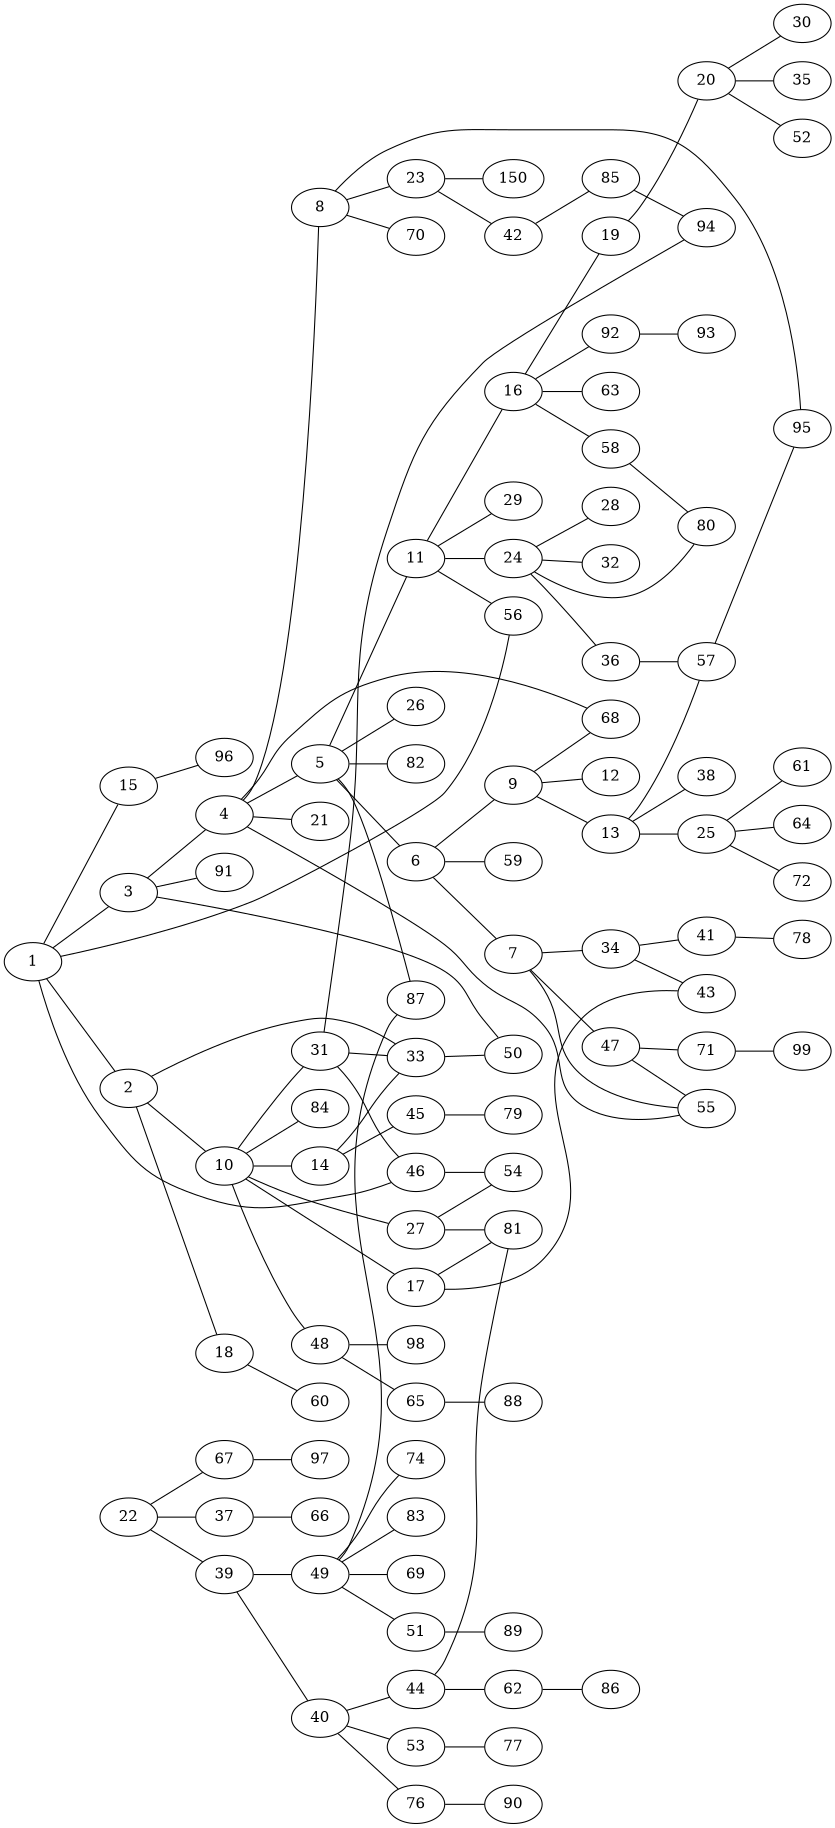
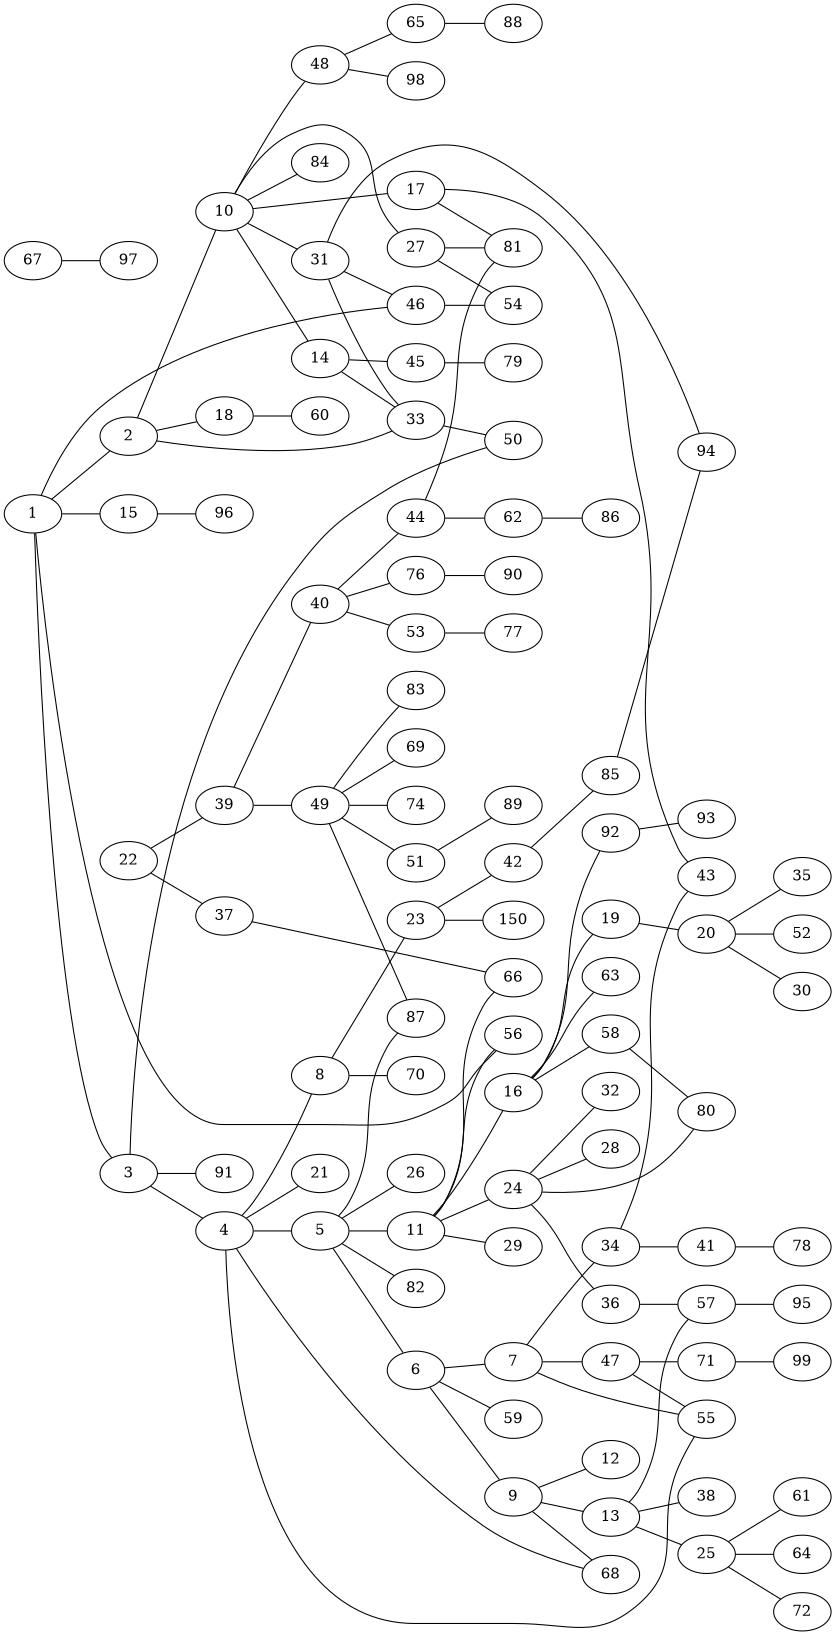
(650, 133) -> none
none -> (464, 1074)
(177, 1488) -> none
